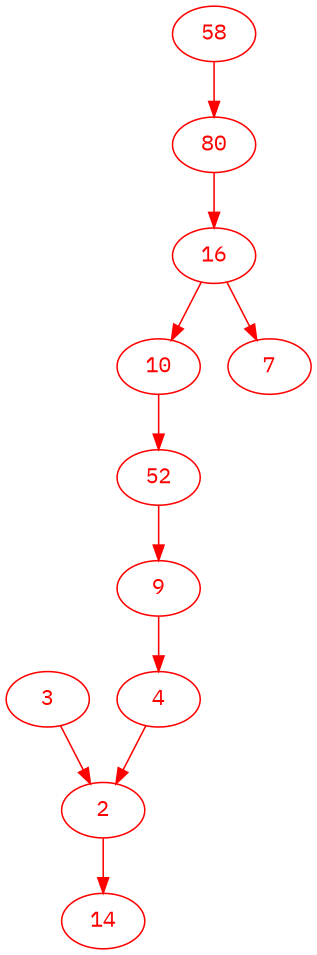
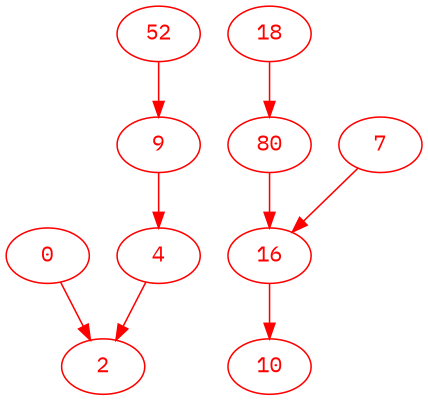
(214, 34) -> (270, 34)
(238, 304) -> (331, 195)
(159, 414) -> none
(48, 699) -> (48, 256)
(103, 921) -> none
